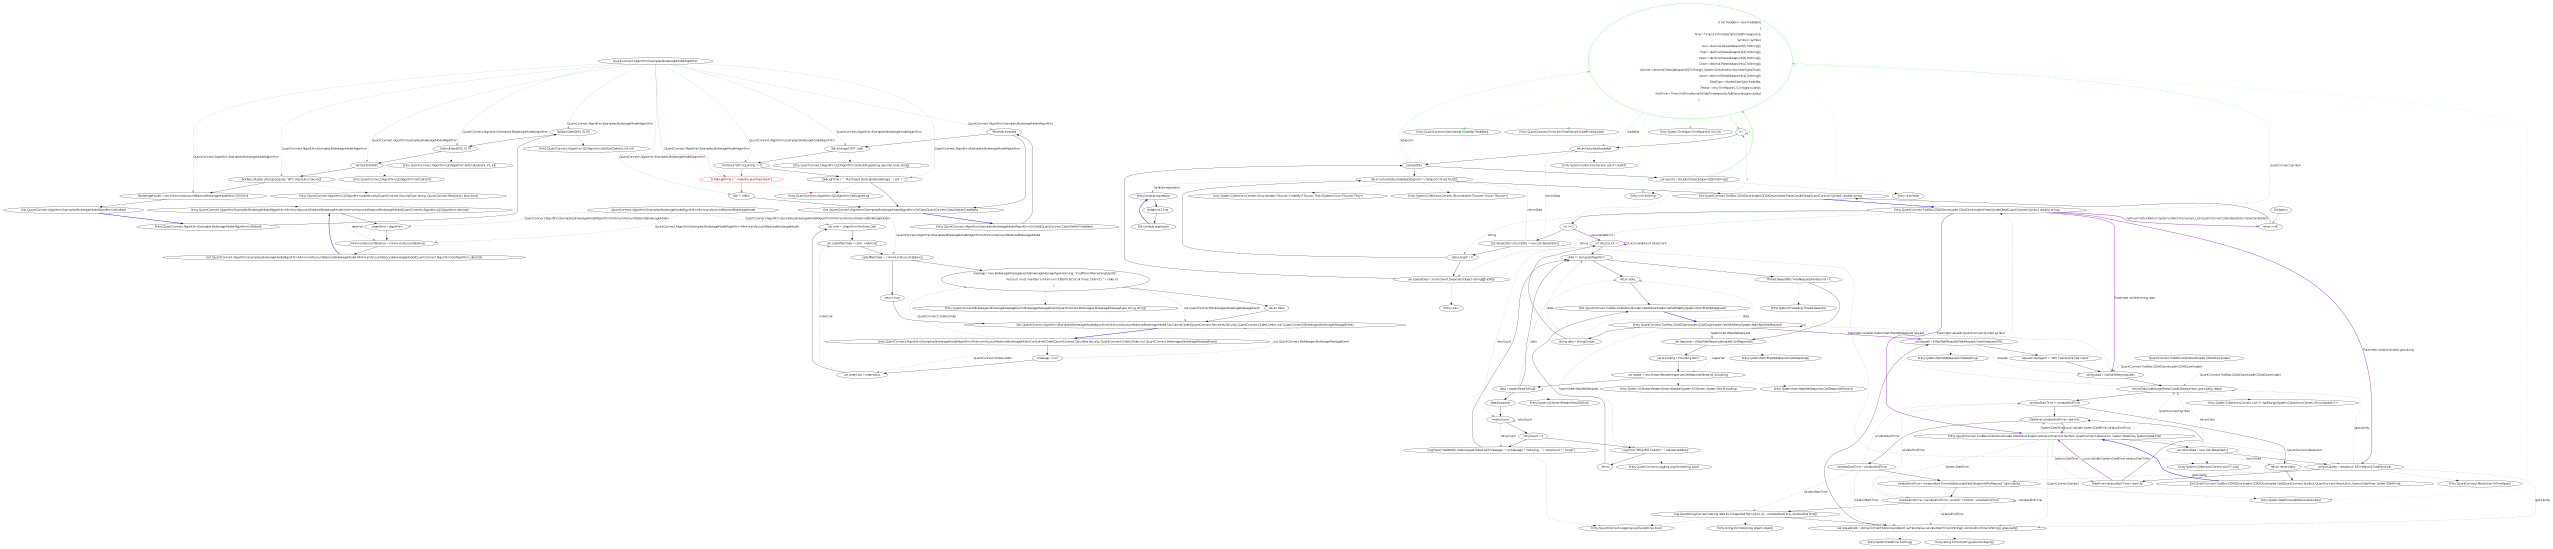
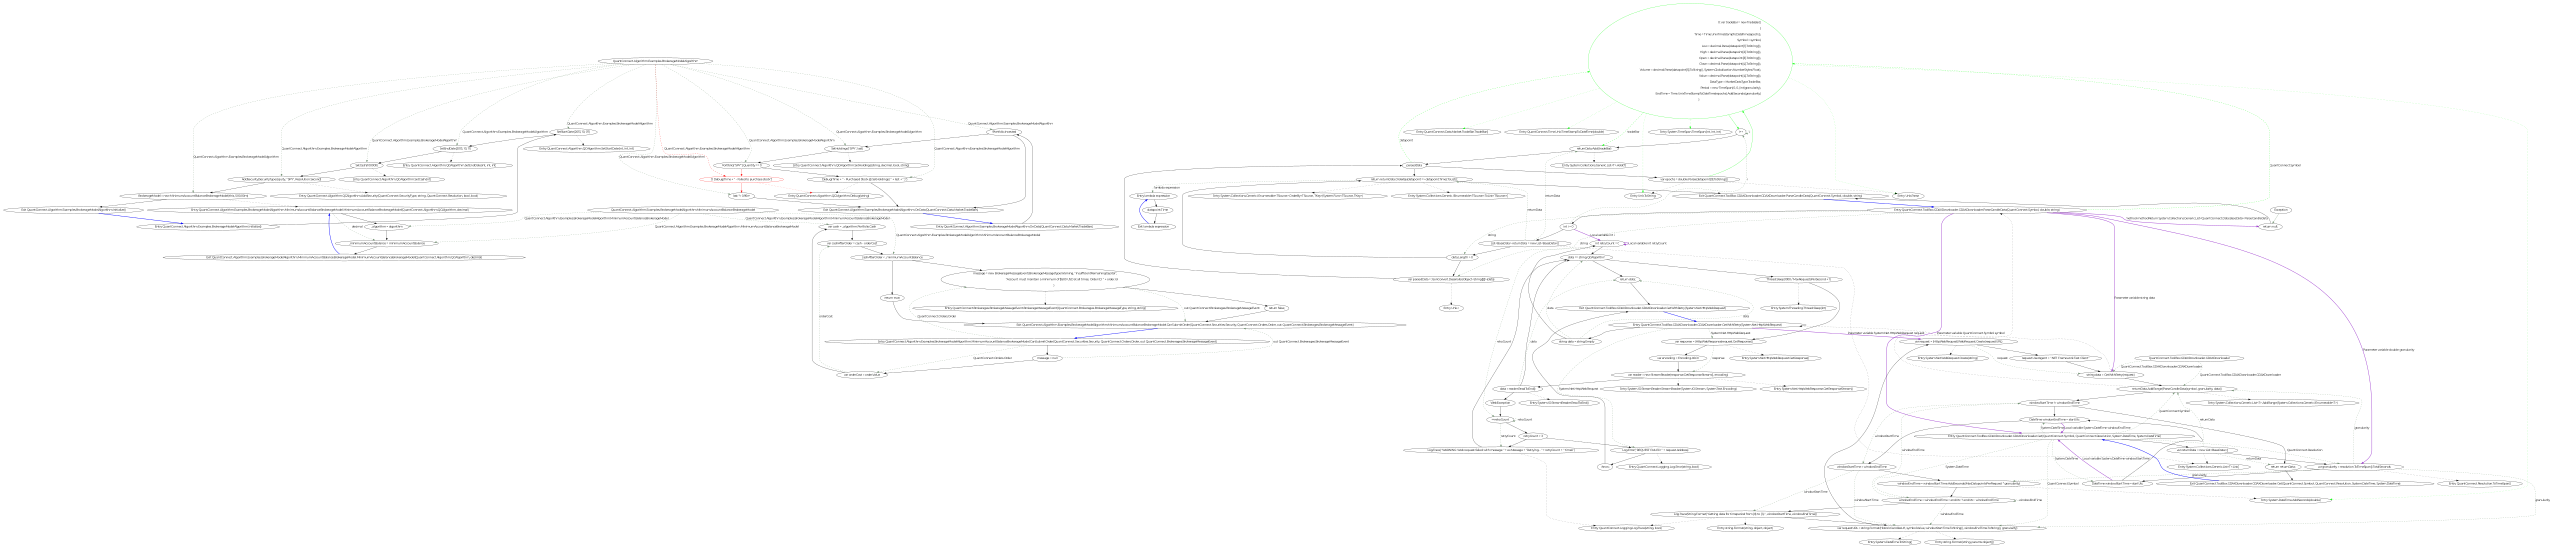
(1925, 406) -> (1927, 406)
